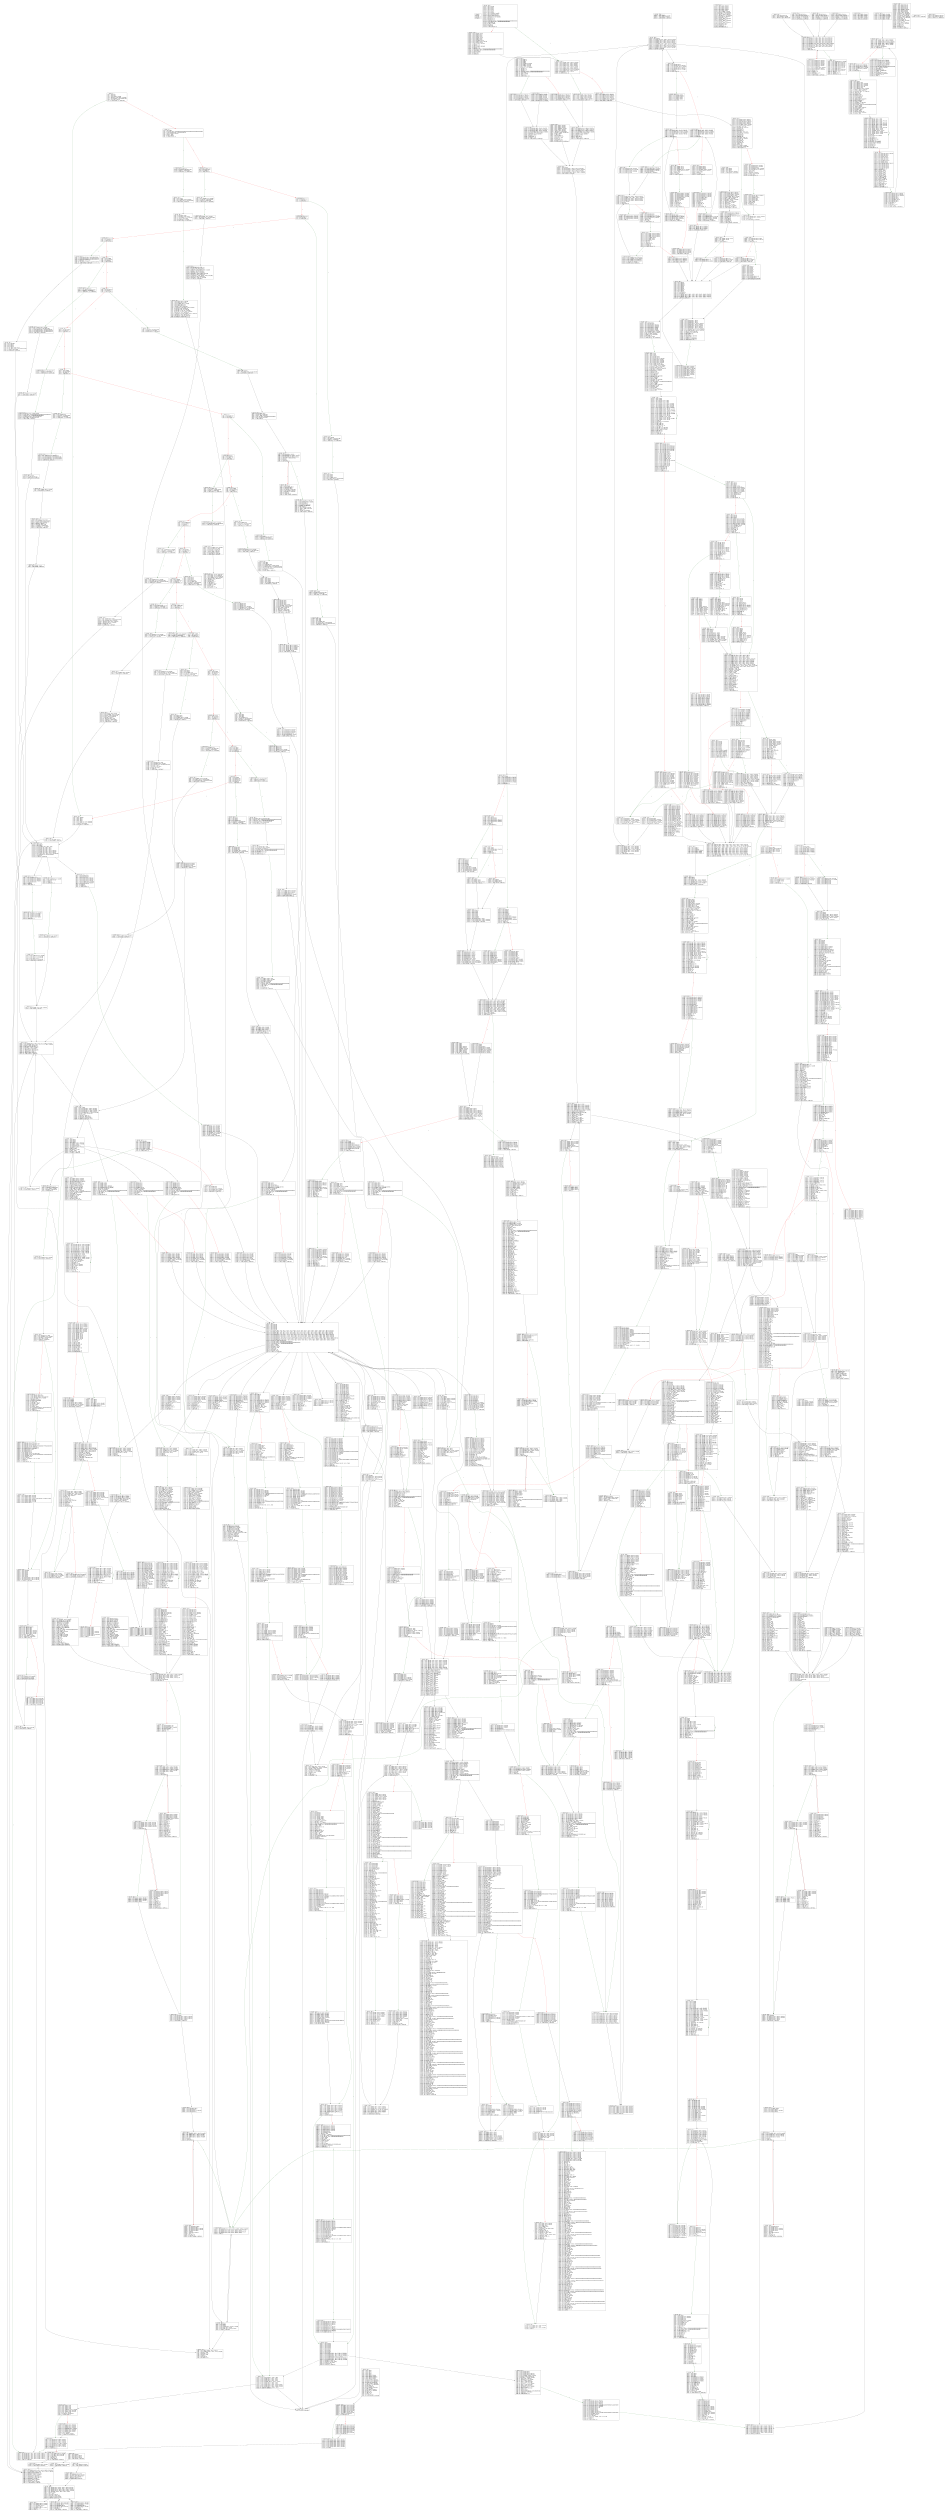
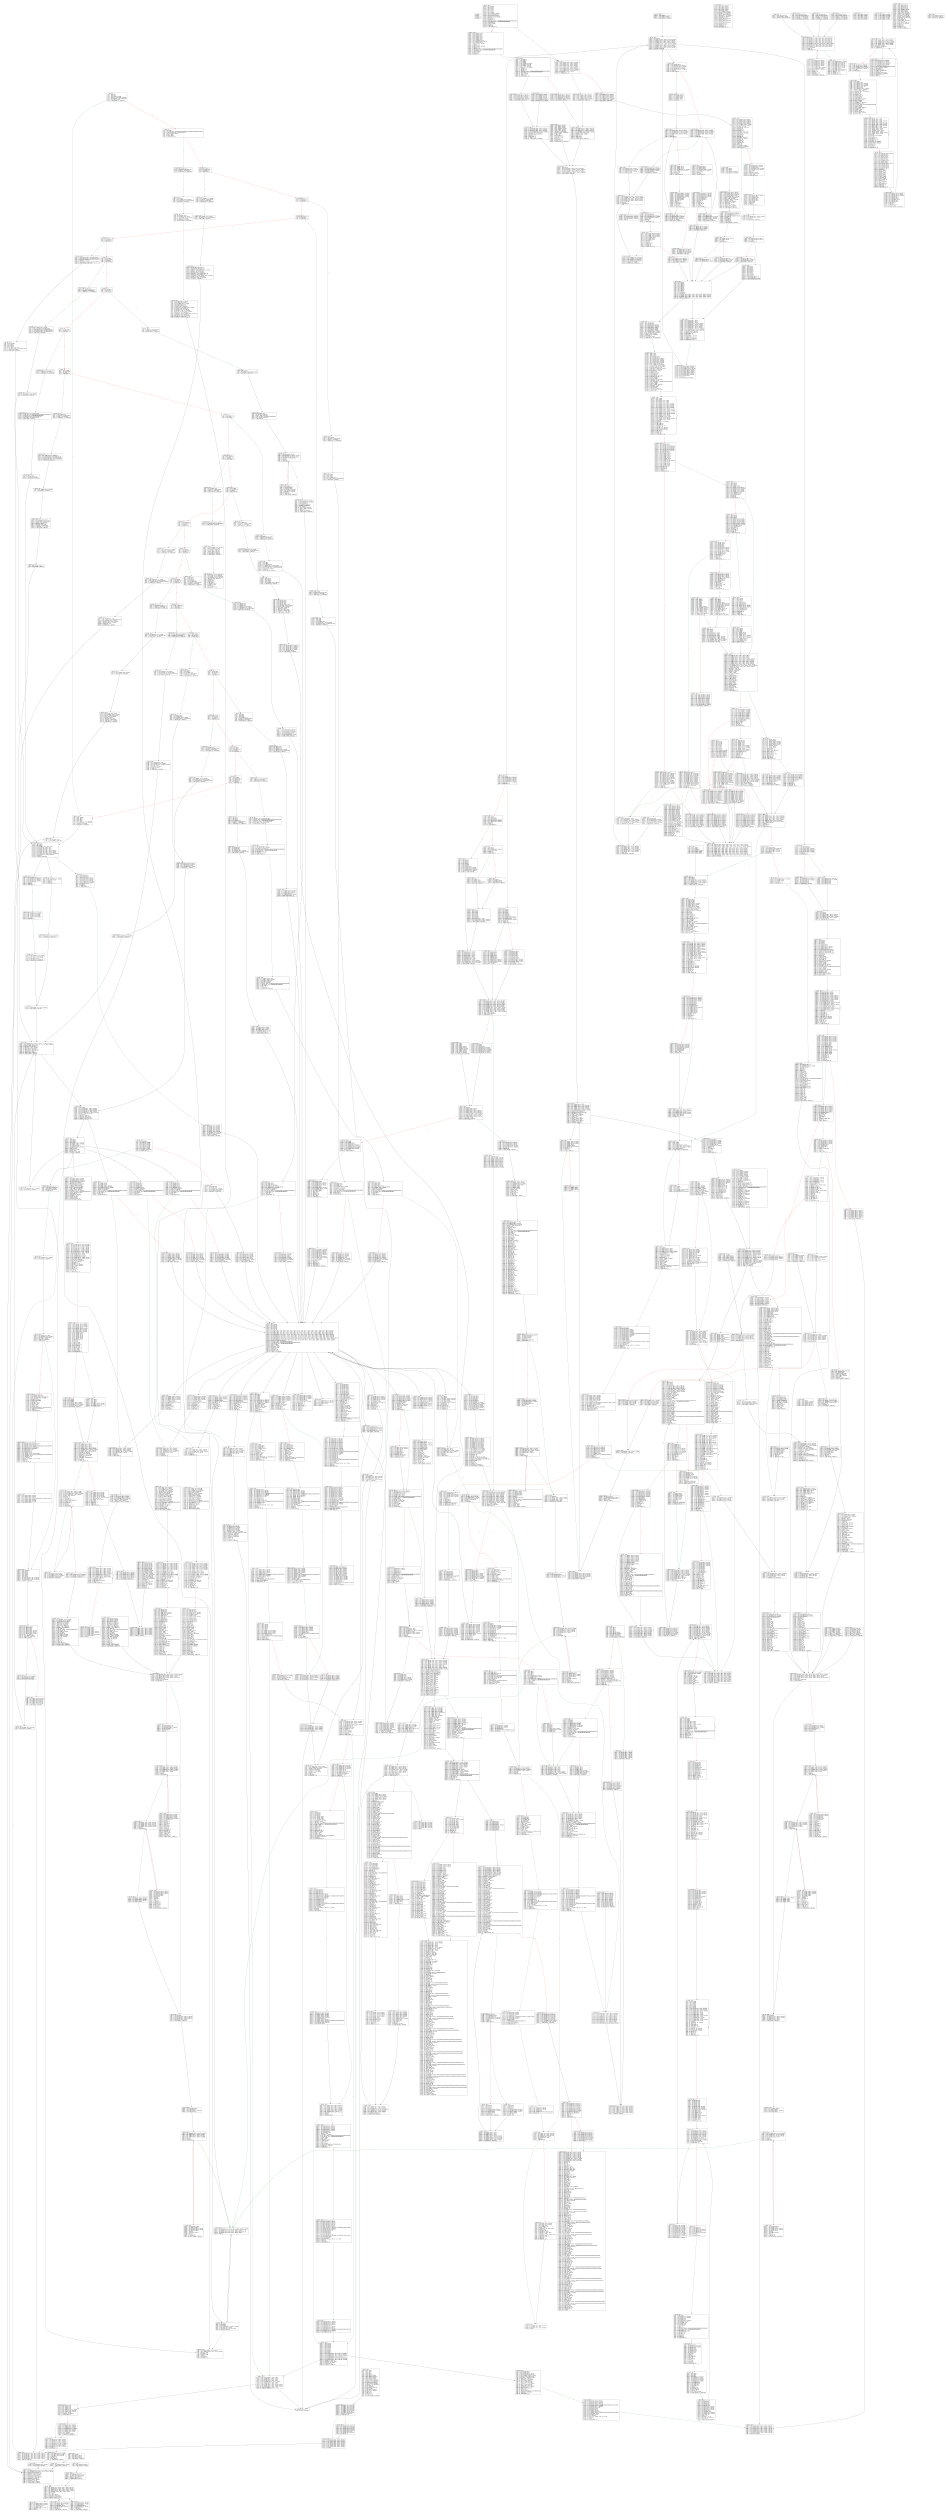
(919, 16) -> none
